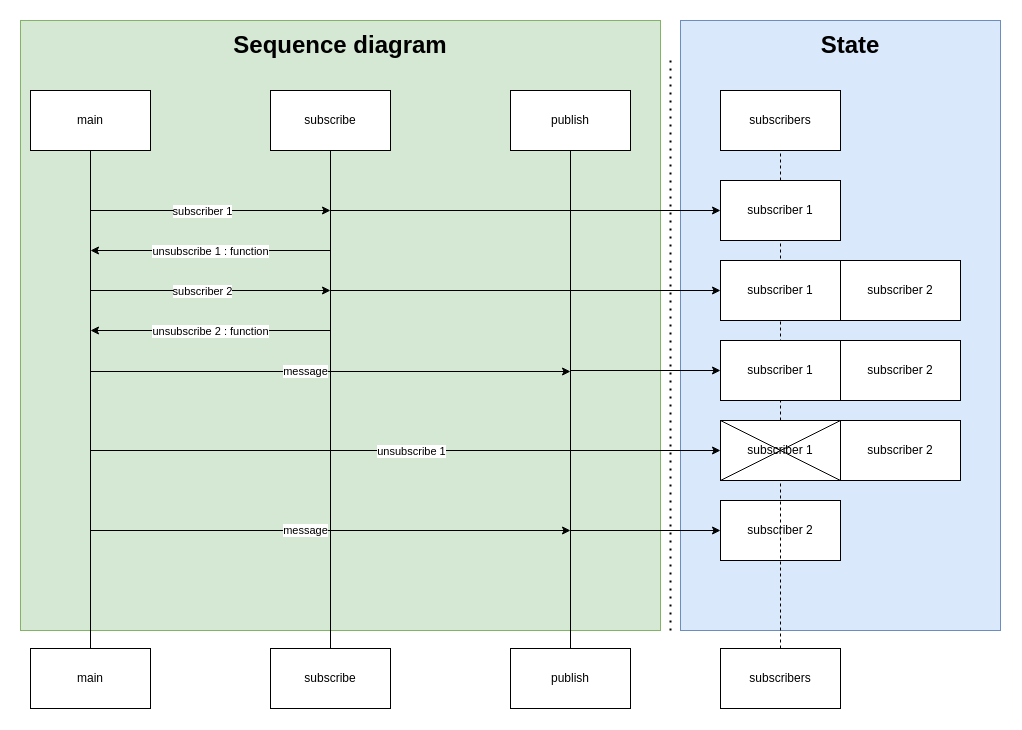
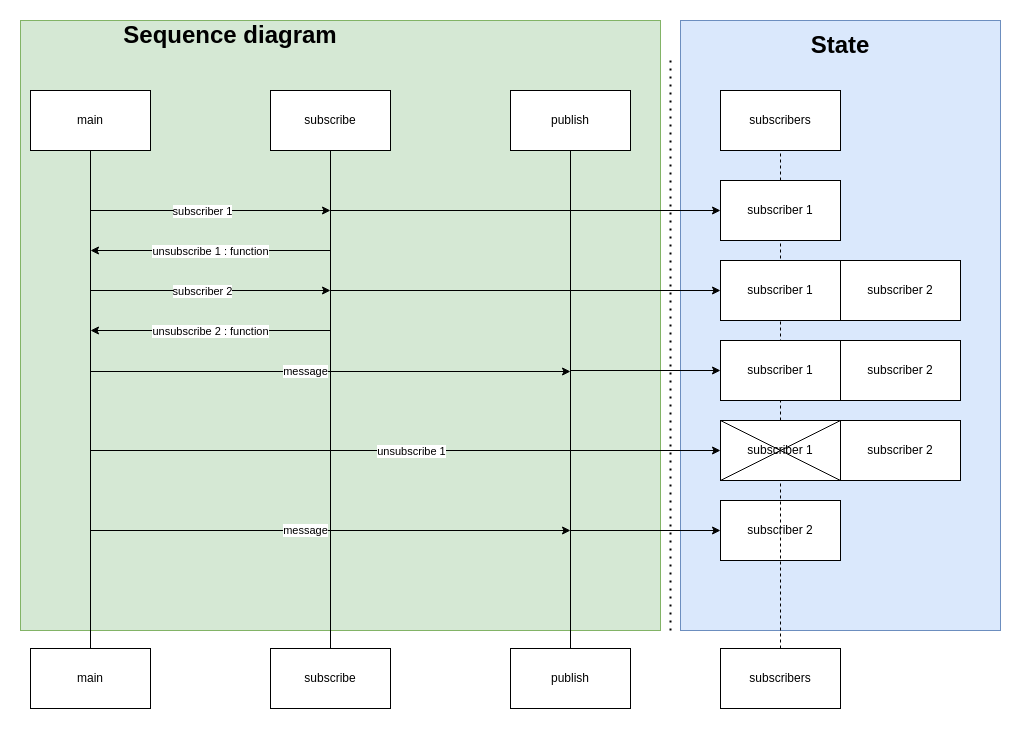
(341, 46) -> (231, 36)
(851, 46) -> (841, 46)
